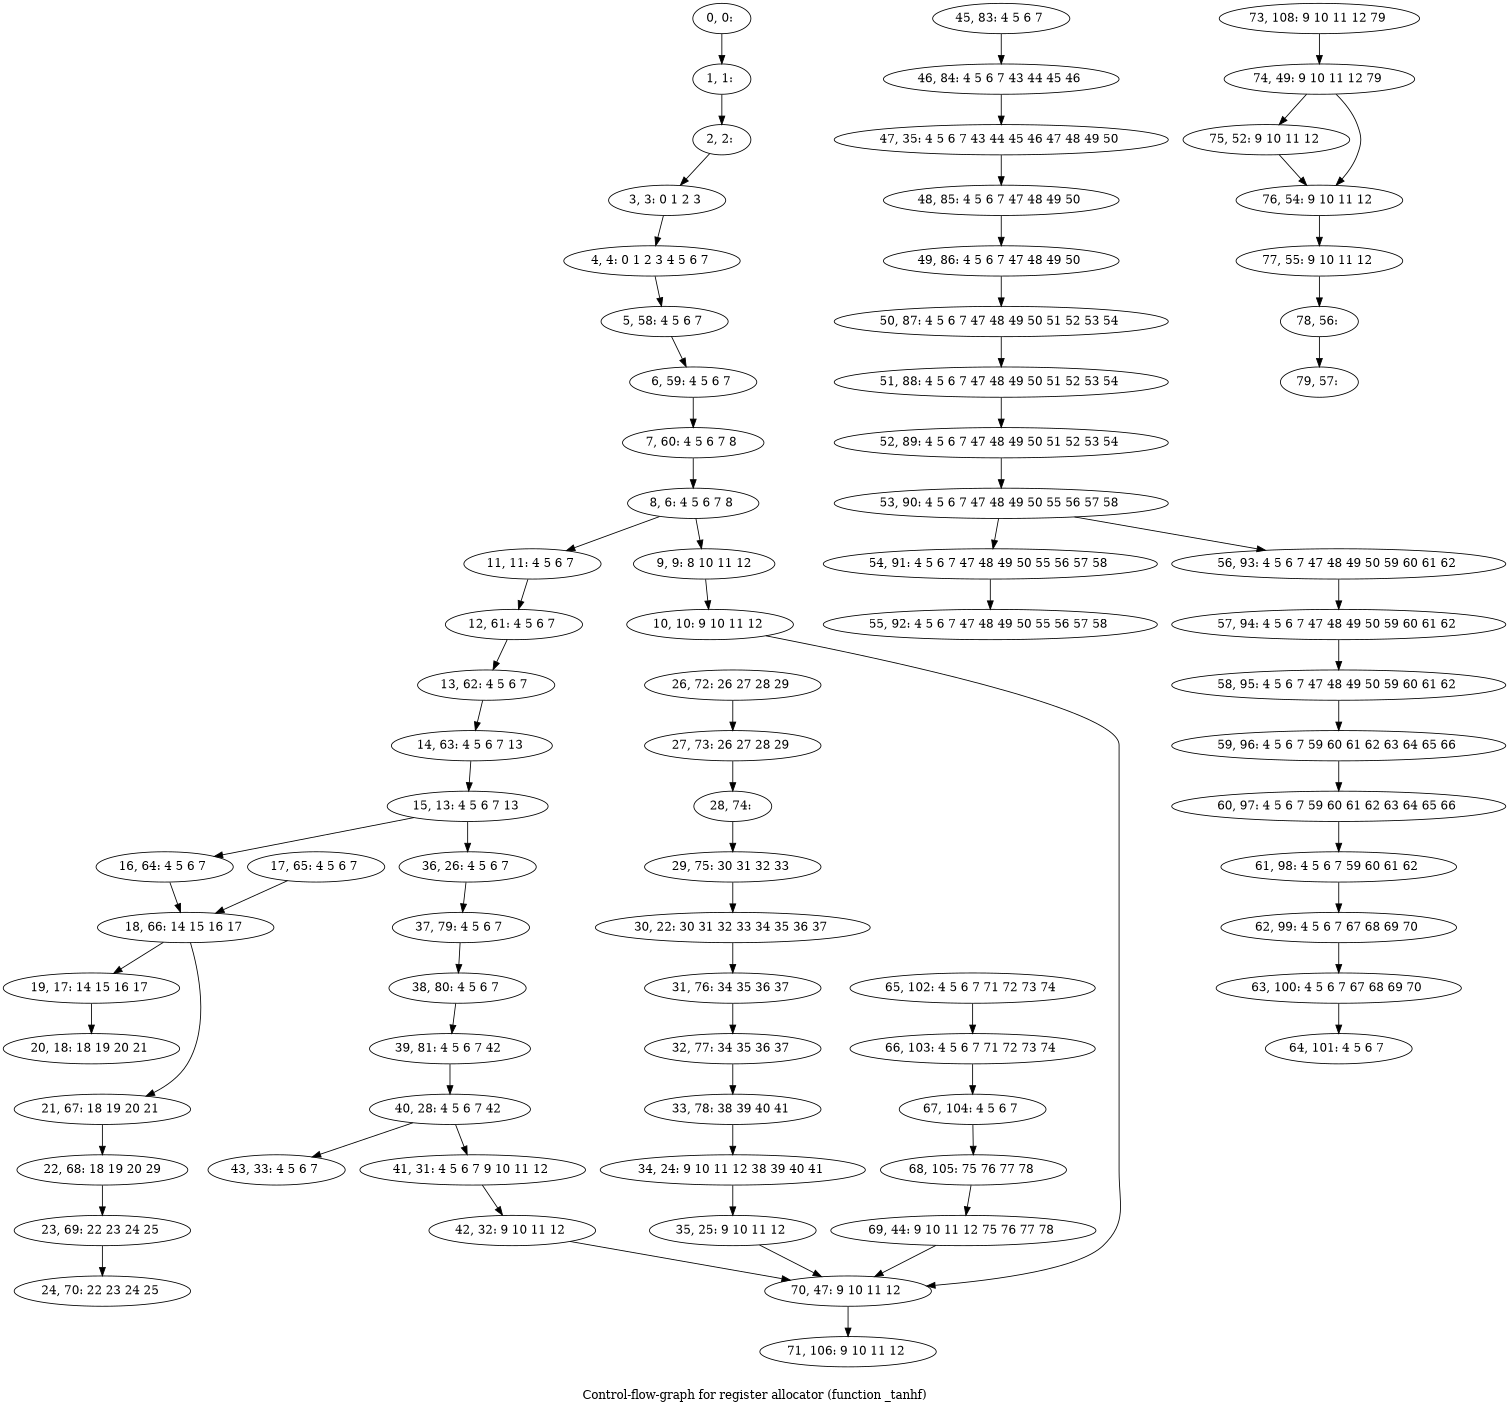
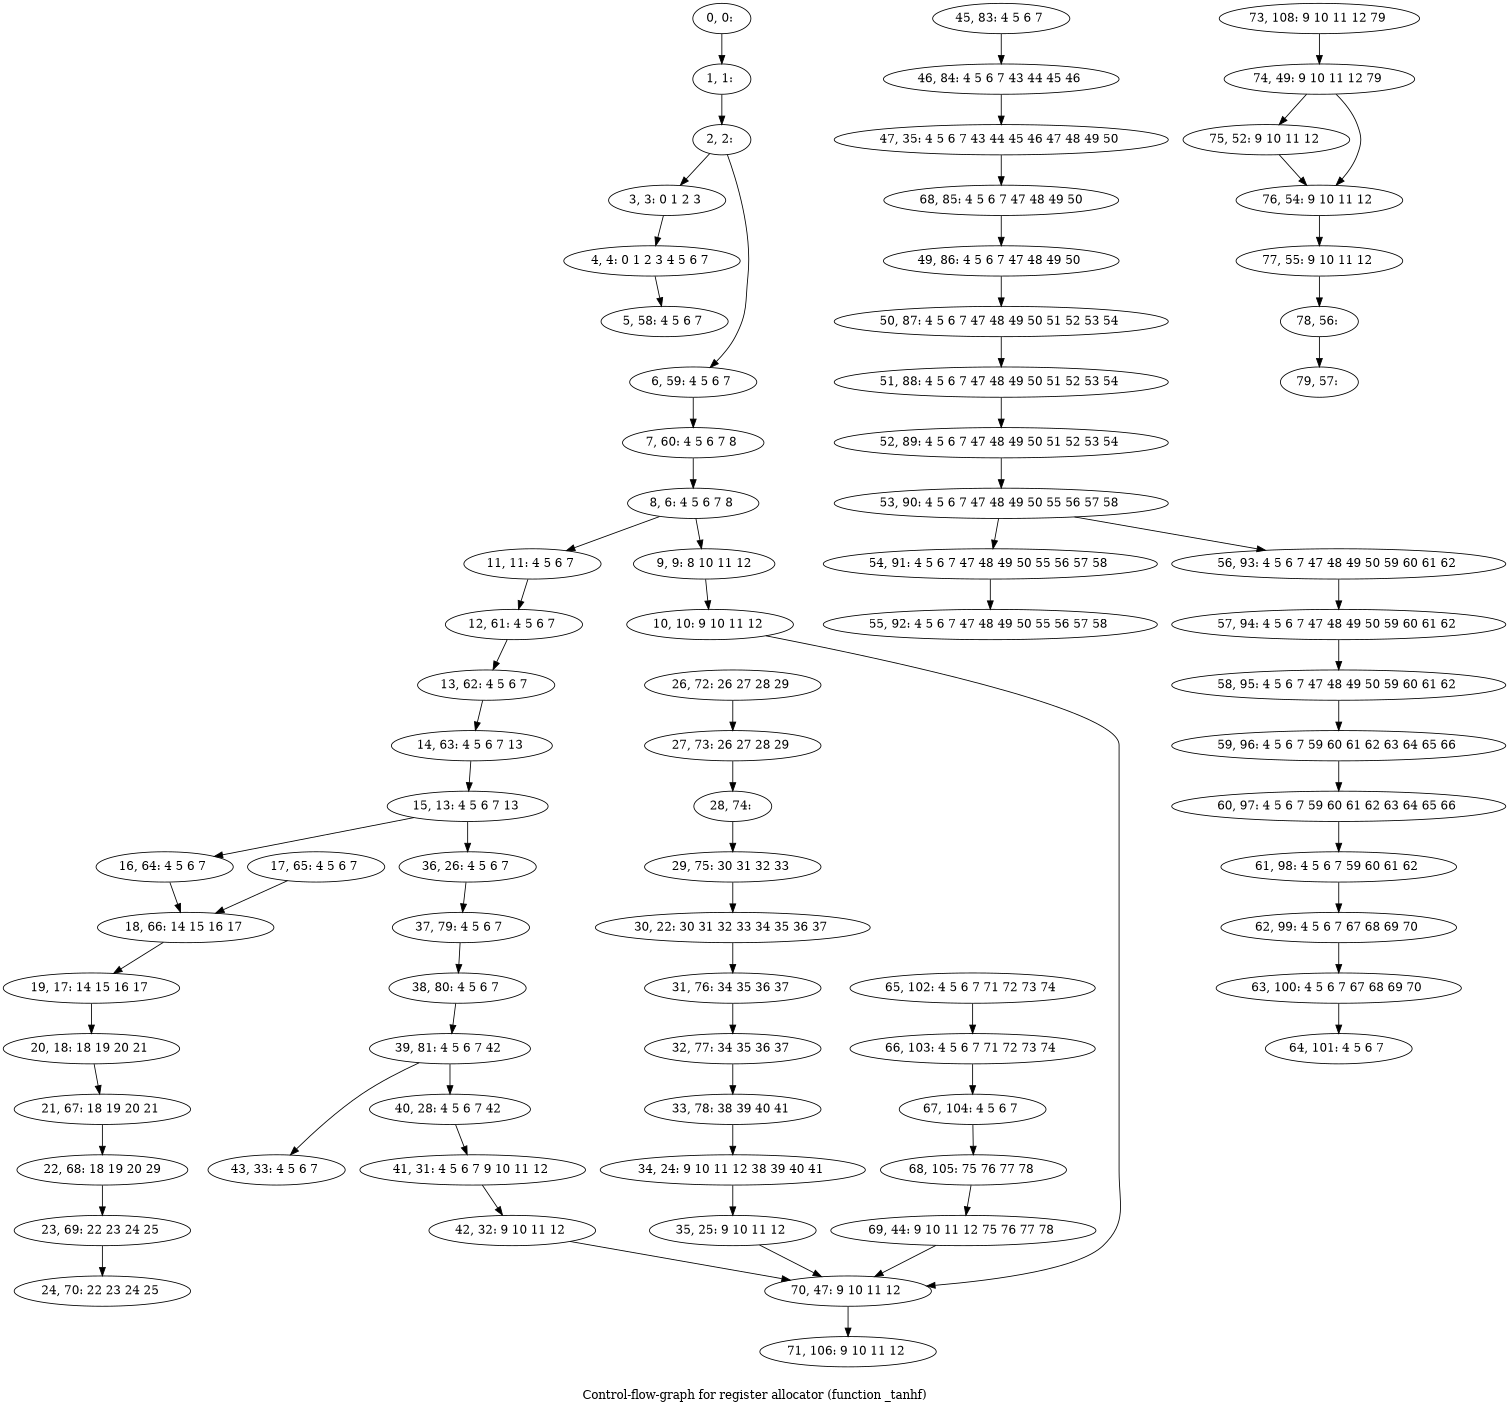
(1001, 200) -> (1001, 200)
(677, 348) -> (749, 261)
(199, 1026) -> (96, 1075)
(367, 1138) -> (354, 1100)
